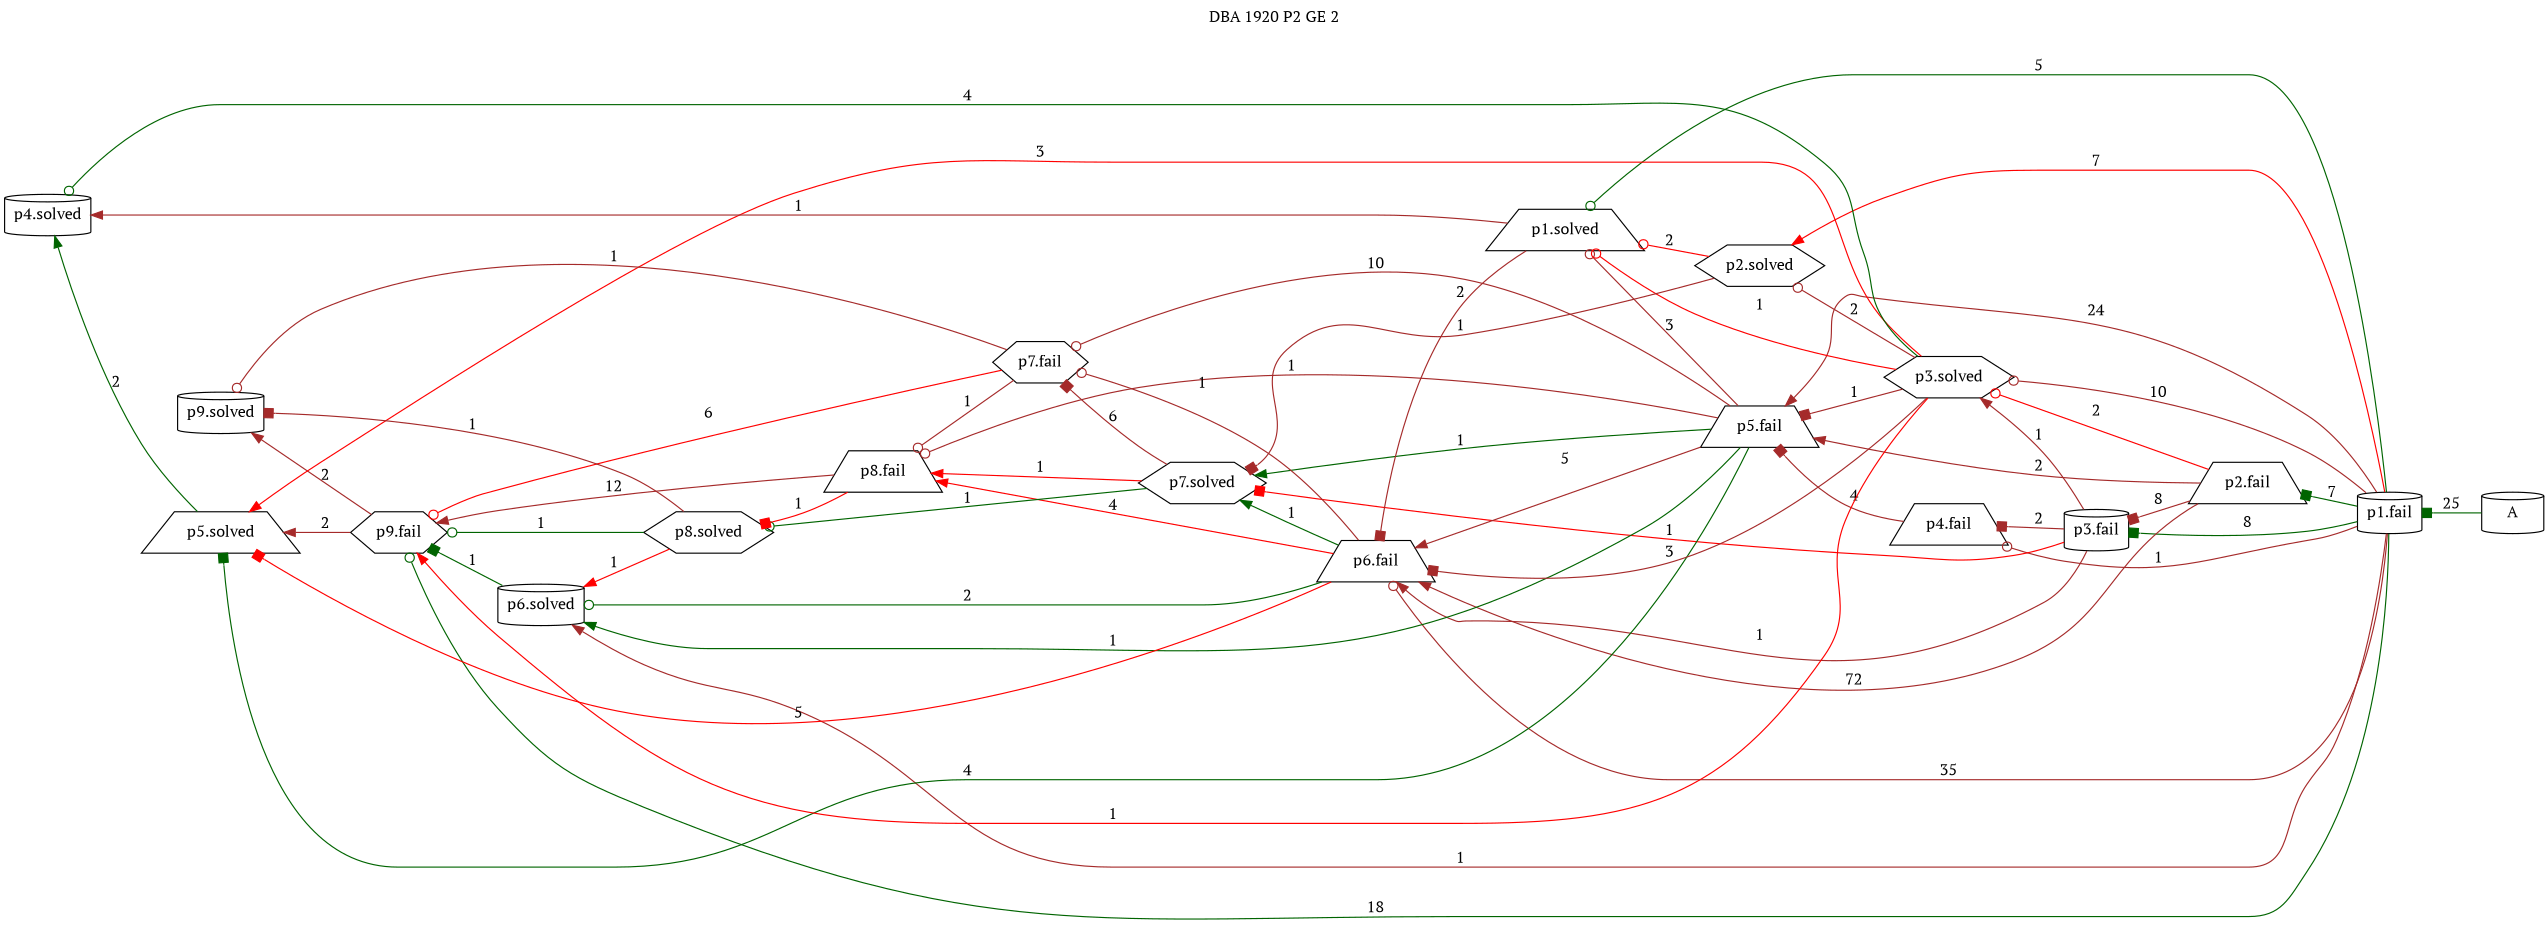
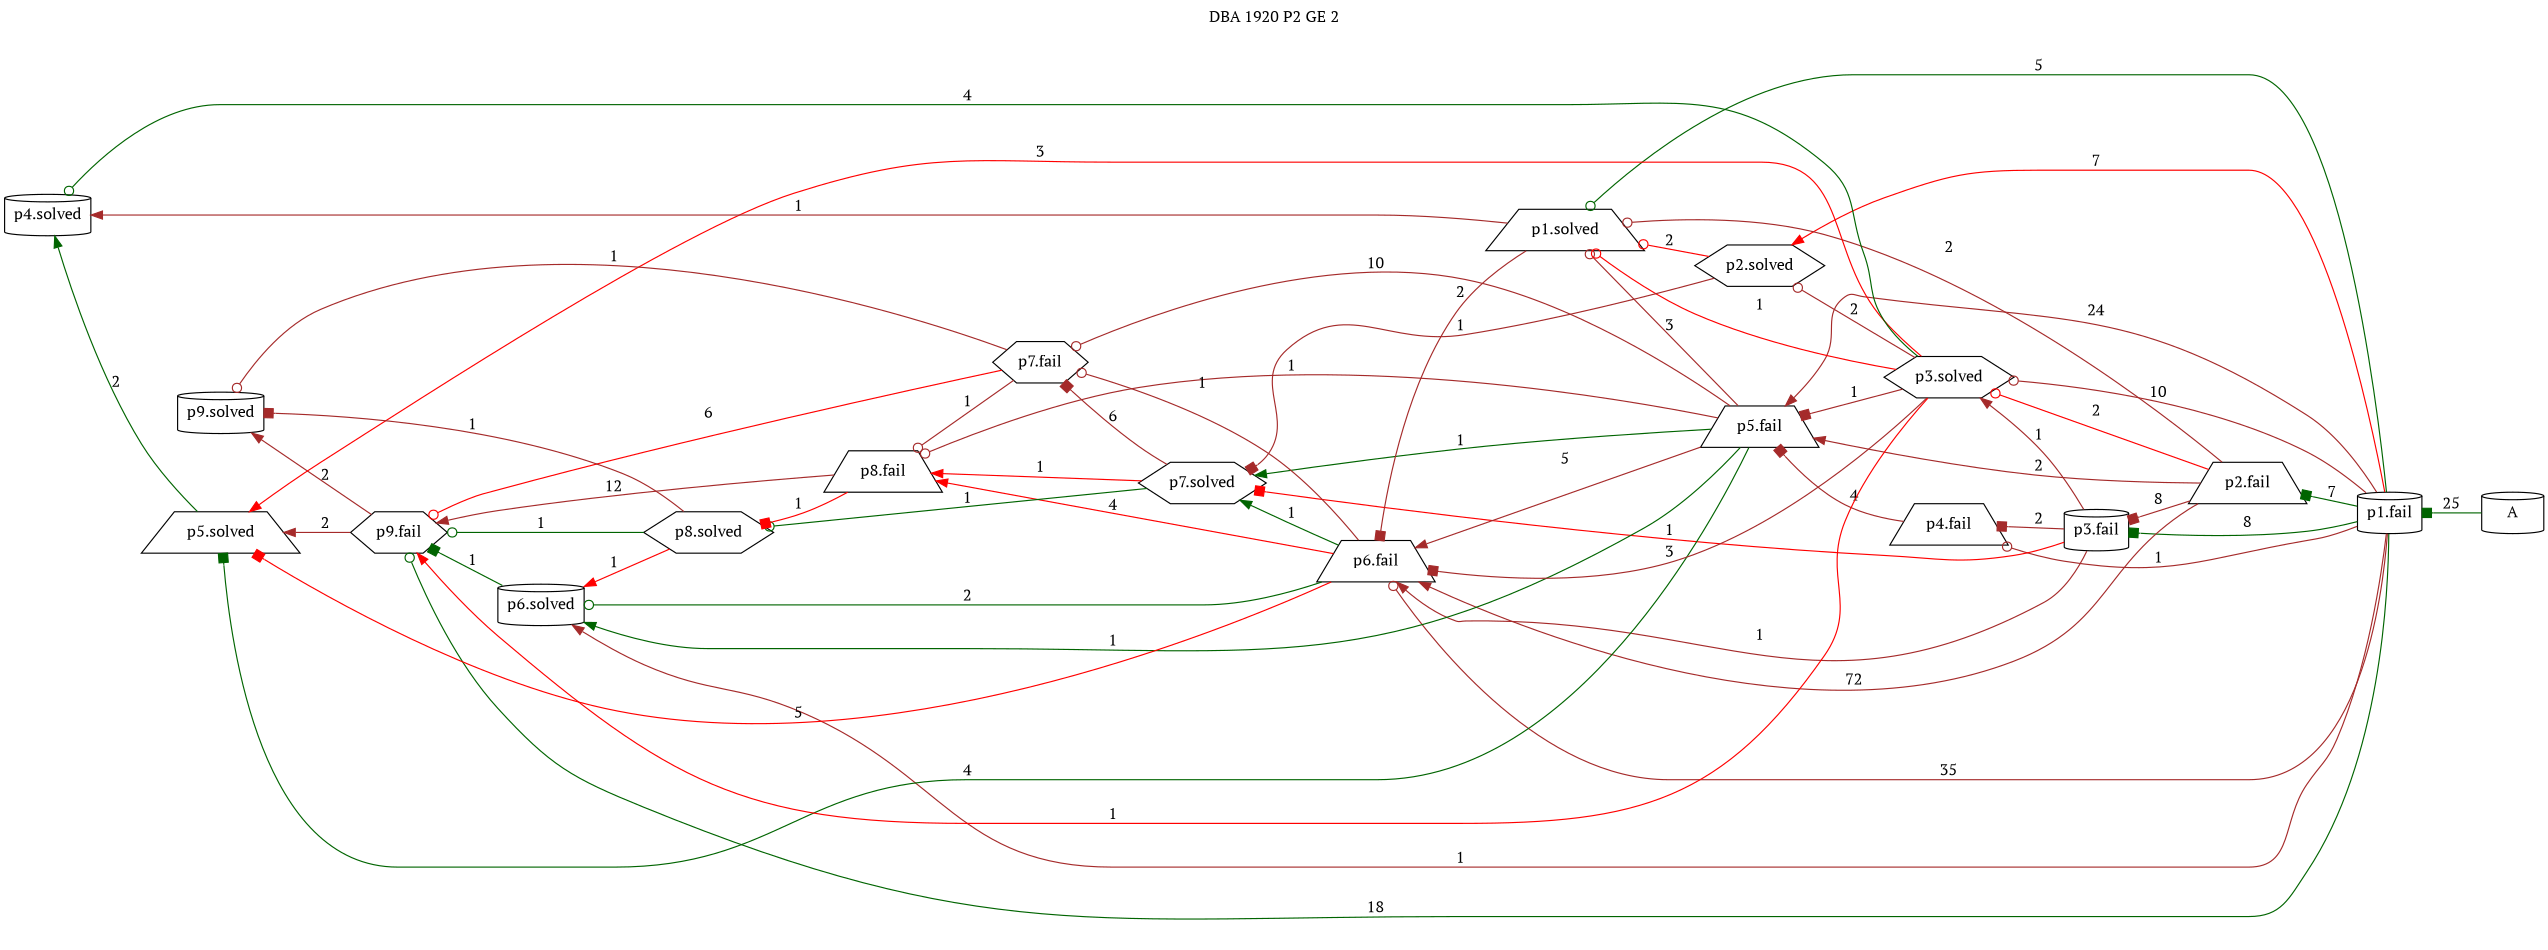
none -> (1949, 283)
